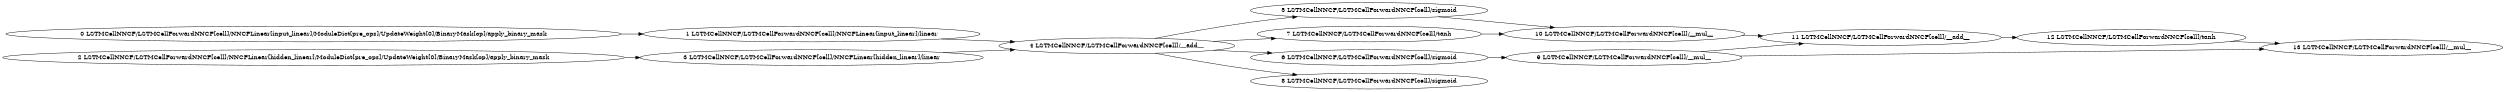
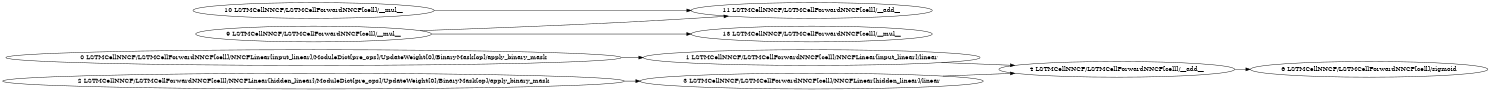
(1369, 10) -> none
(1369, 34) -> none
(2131, 38) -> none
(1495, 58) -> none
(1369, 81) -> none
